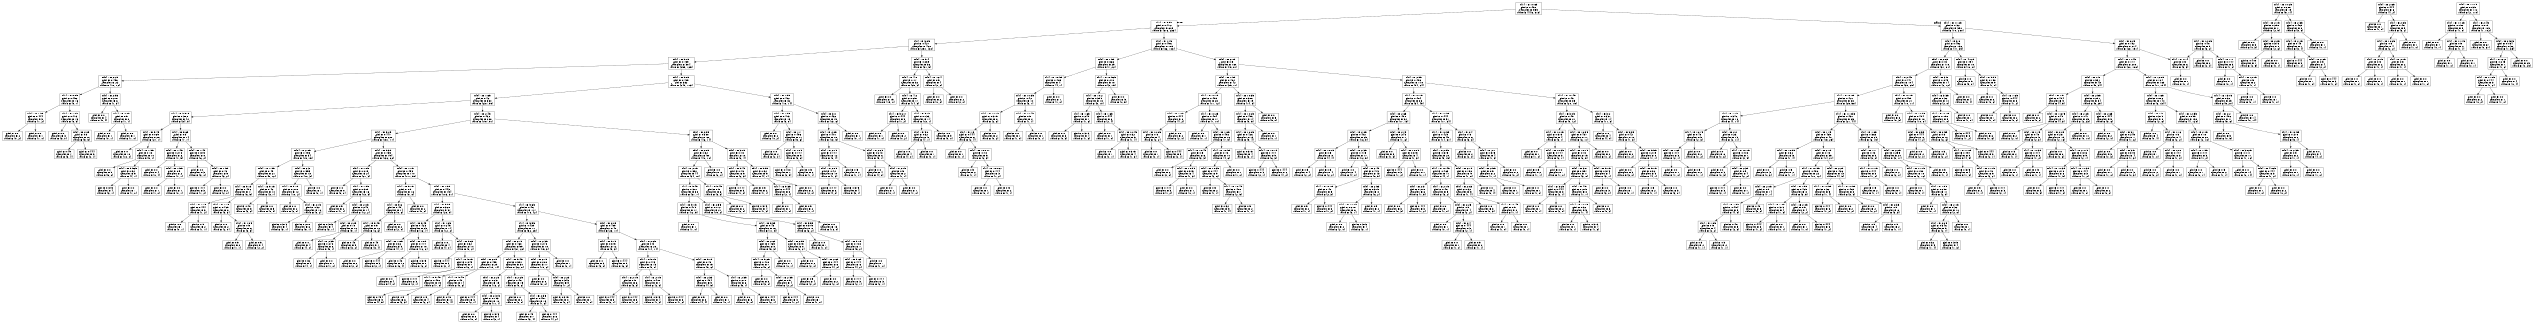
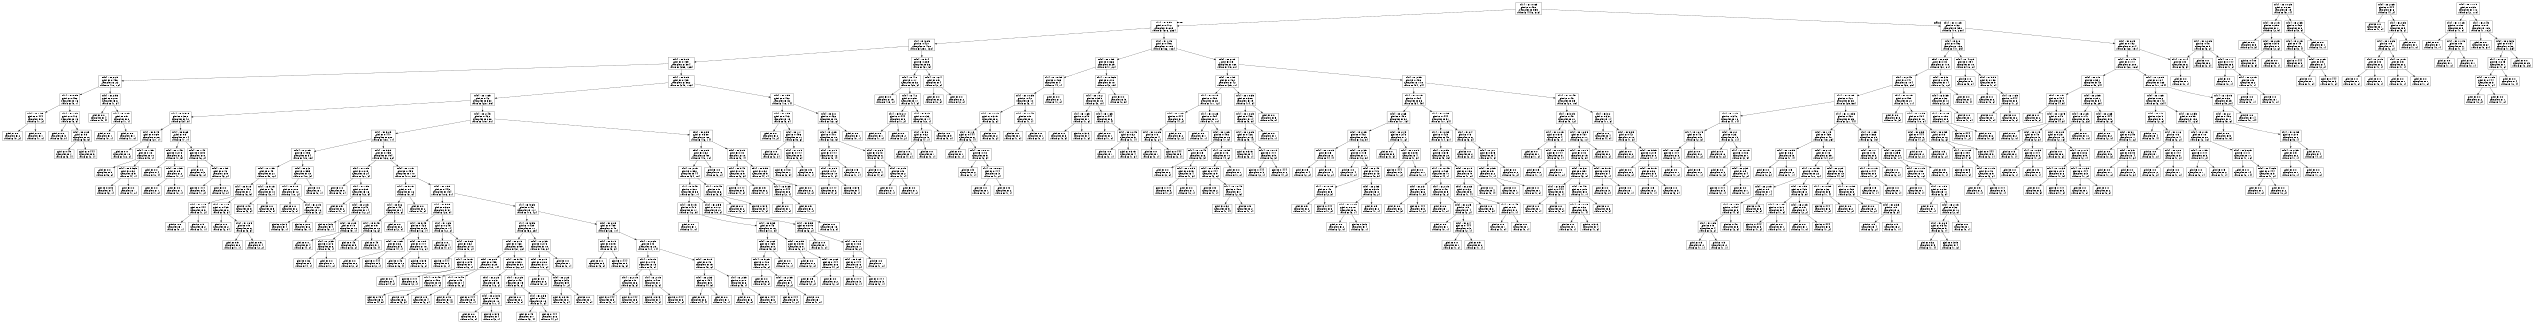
(681, 81) -> (681, 81)
